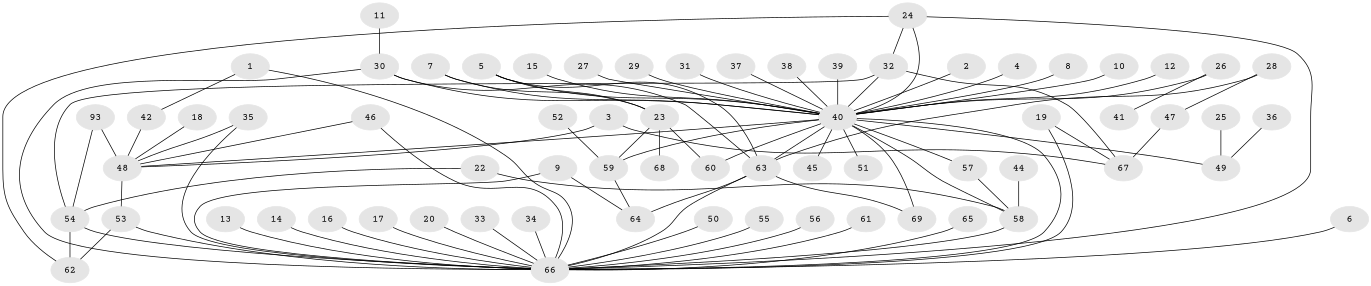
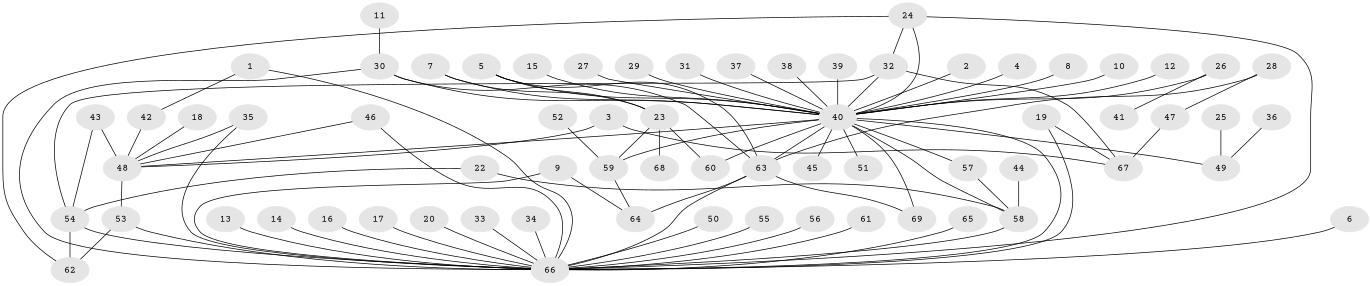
(95, 117) -> (95, 117)
